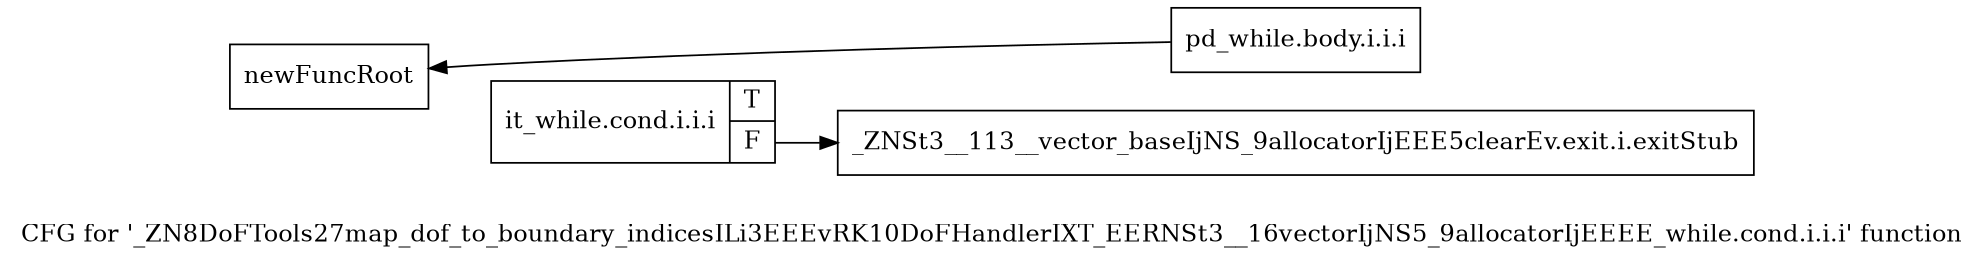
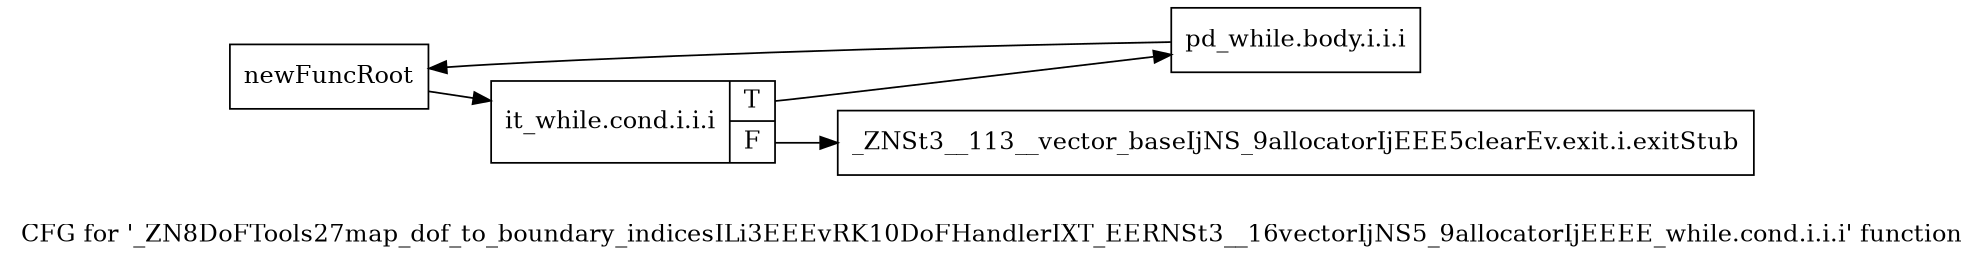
none -> (964, 79)
none -> (451, 95)
